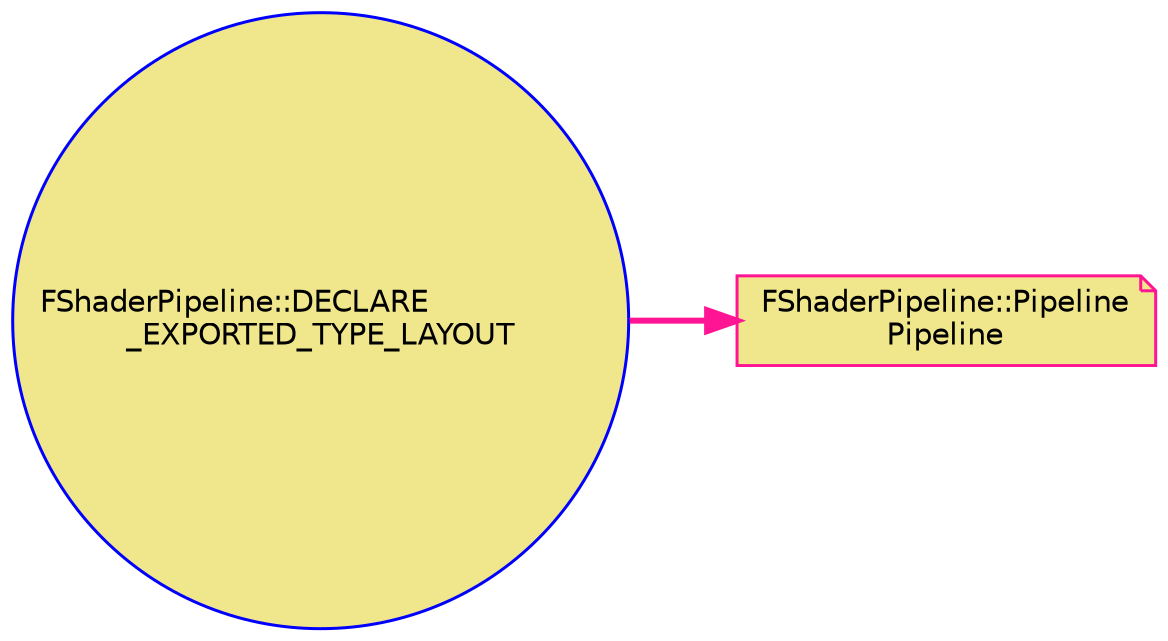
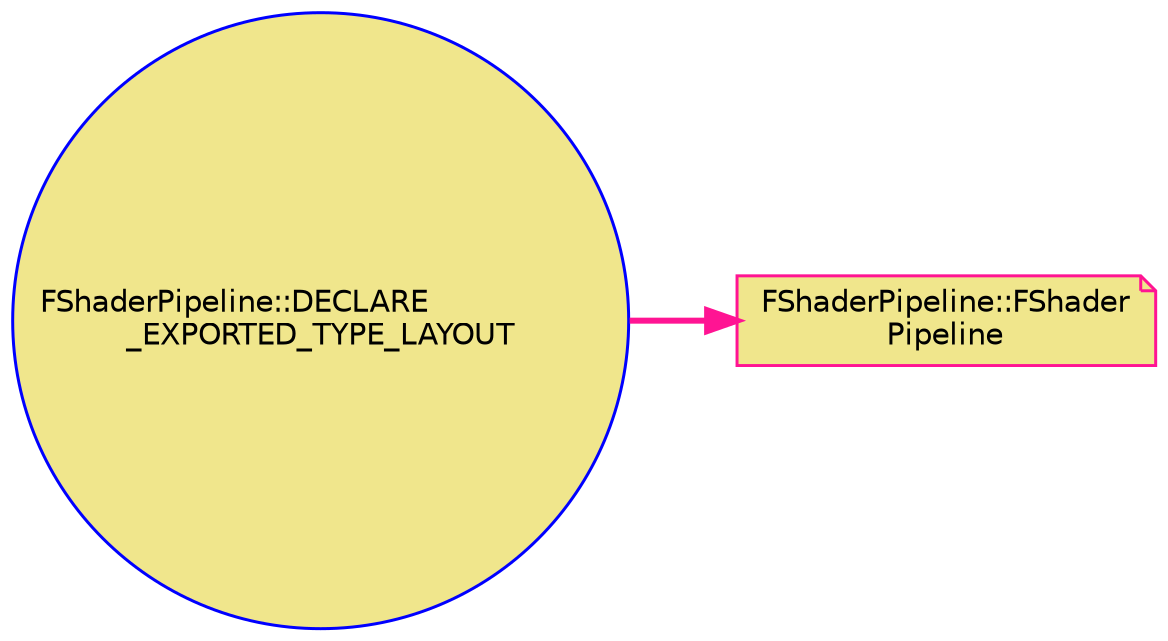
(946, 321) -> (946, 321)
